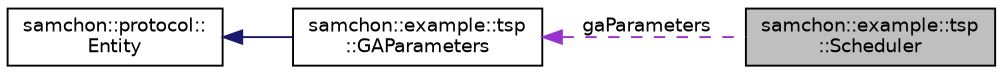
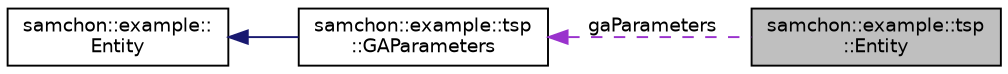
(115, 37) -> (118, 37)
(871, 37) -> (876, 37)
